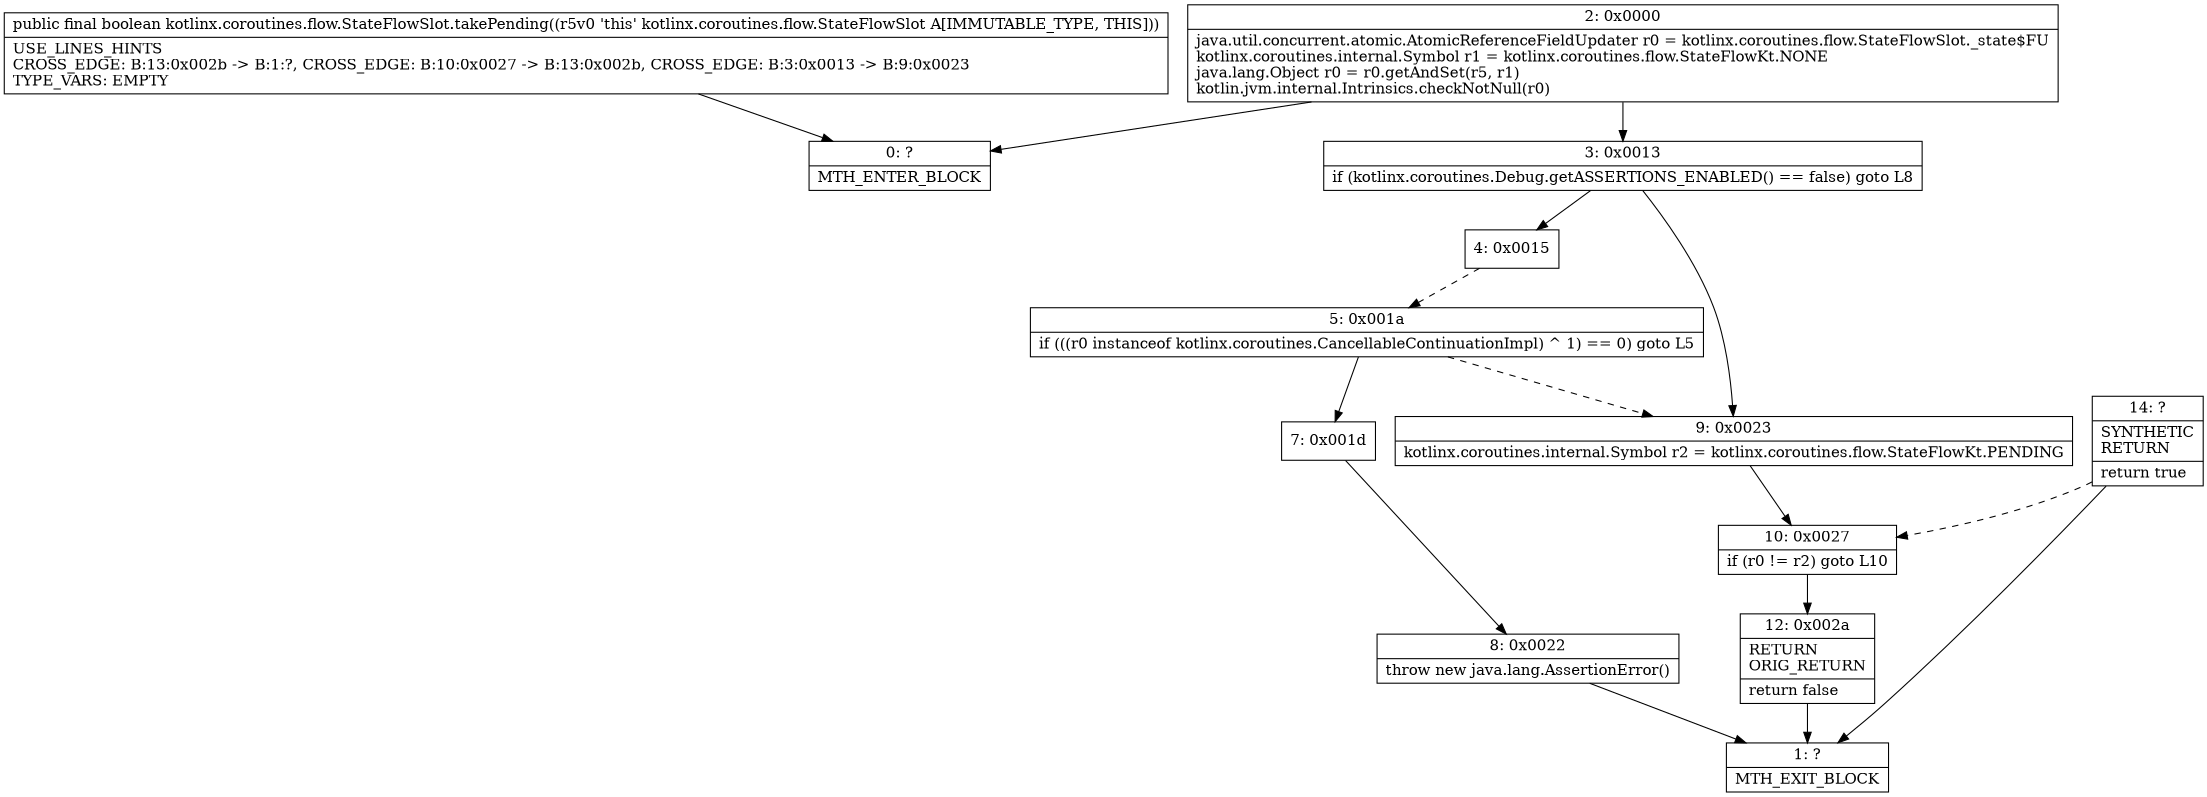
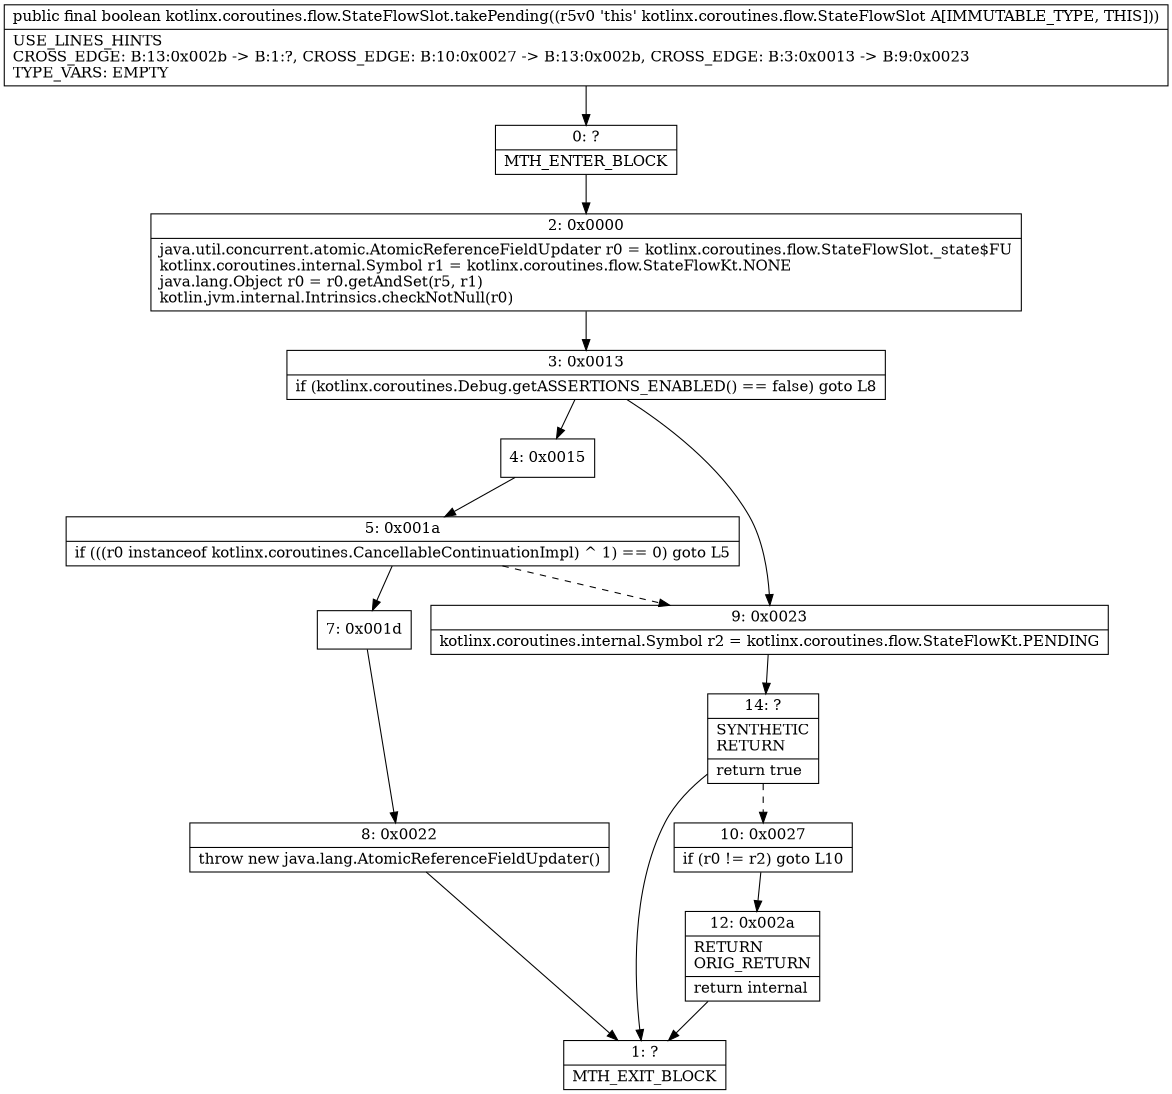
(1156, 126) -> (586, 189)
(1449, 285) -> (485, 494)
(1768, 491) -> (767, 669)
(1528, 670) -> (399, 859)
(1794, 691) -> (751, 988)
